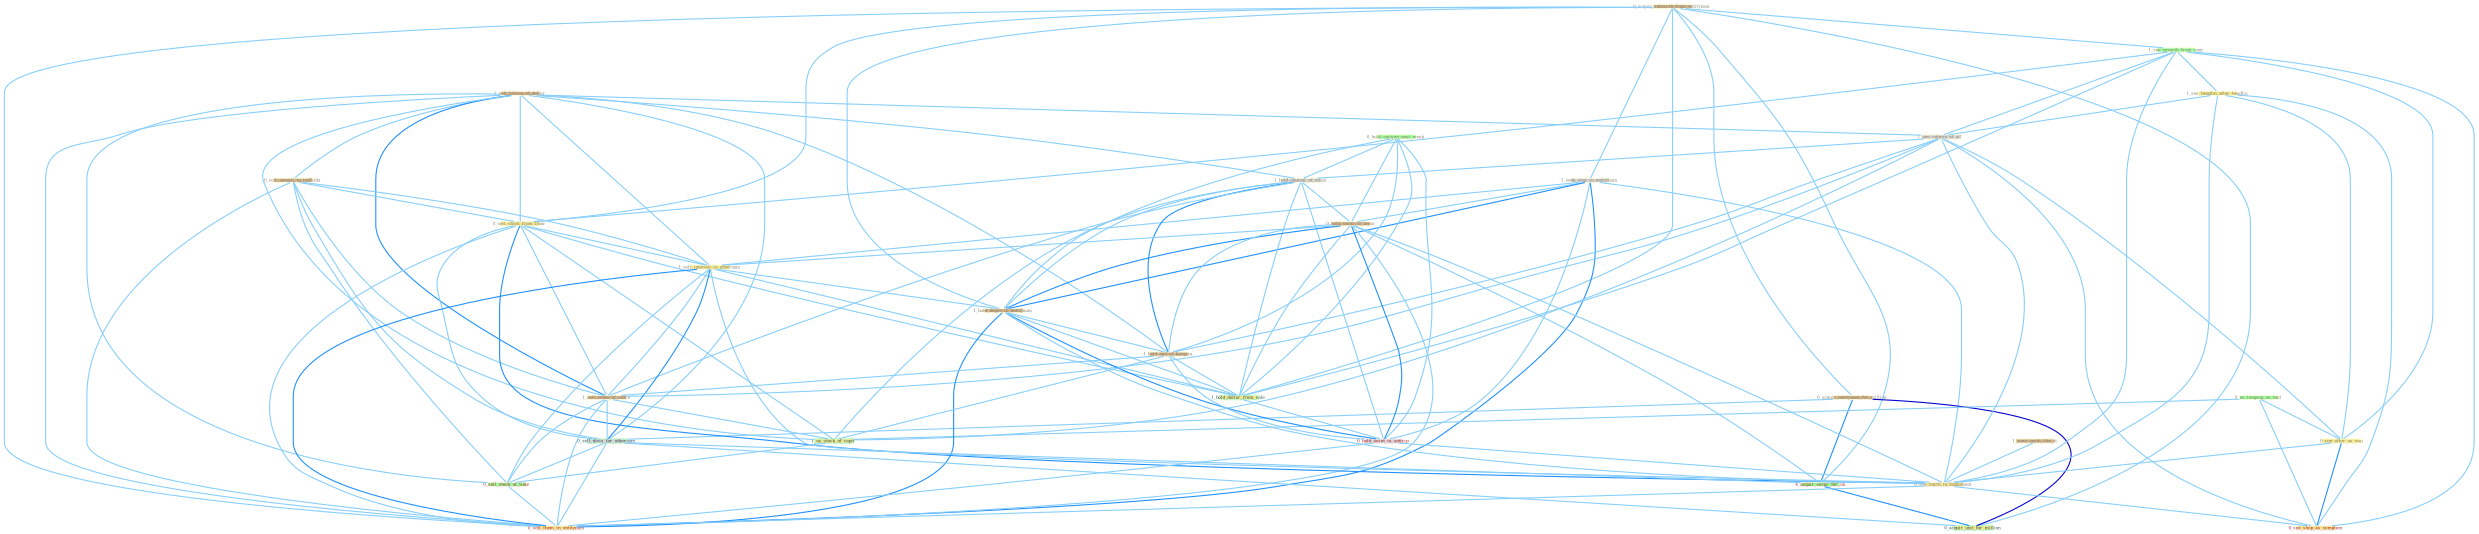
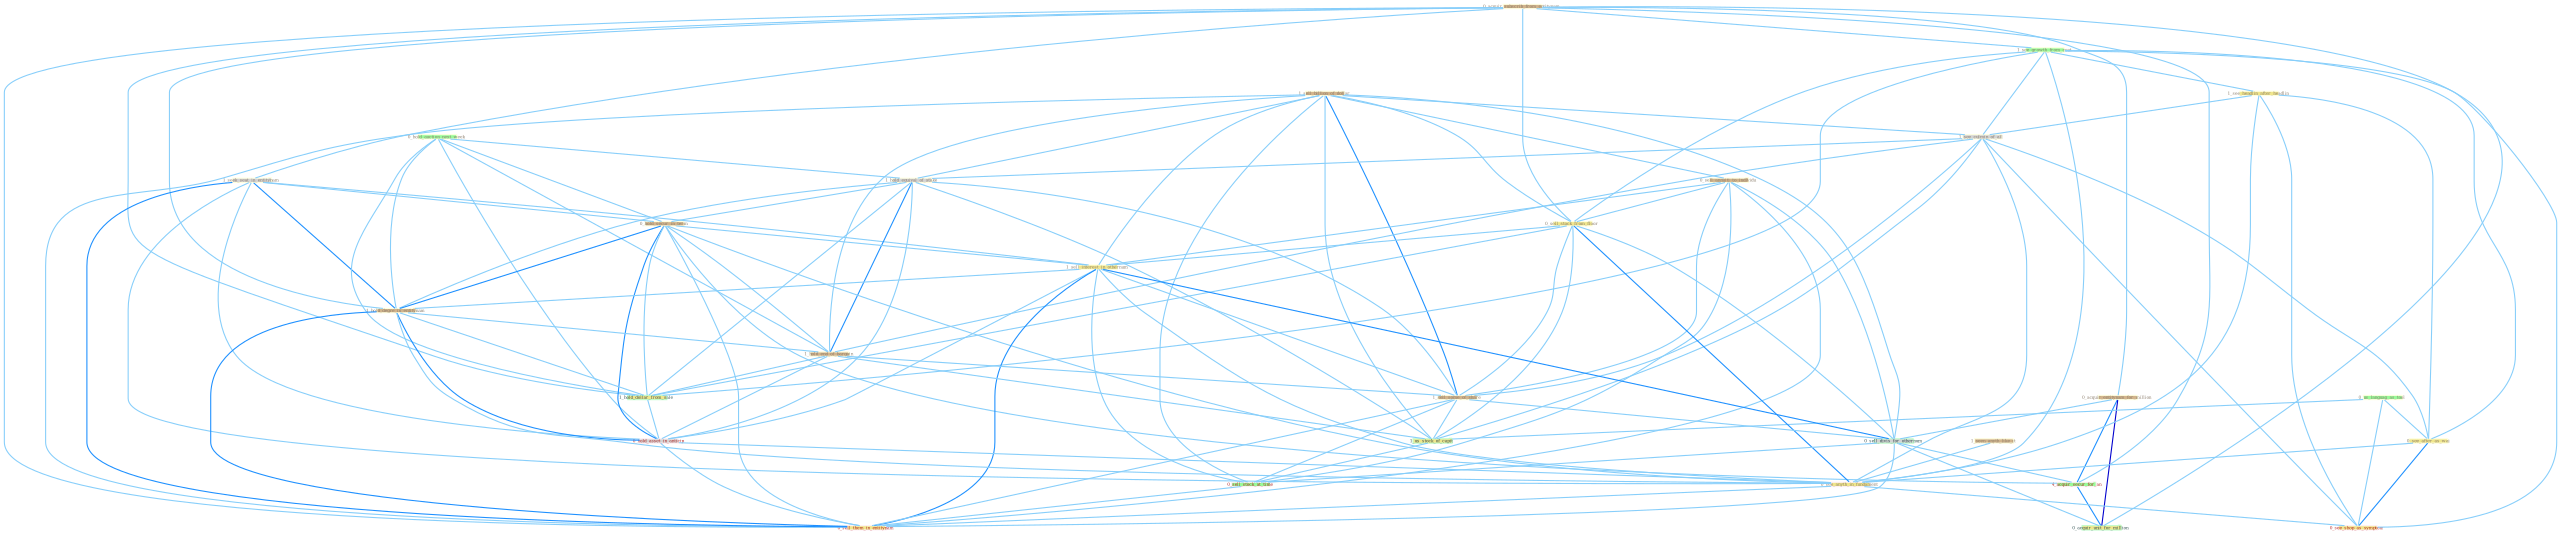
(962, 329) -> (870, 387)
(271, 406) -> none
